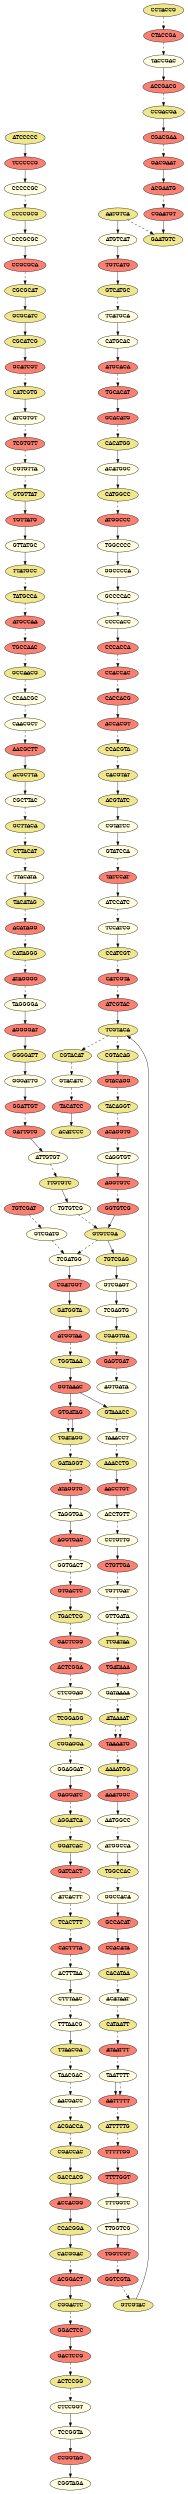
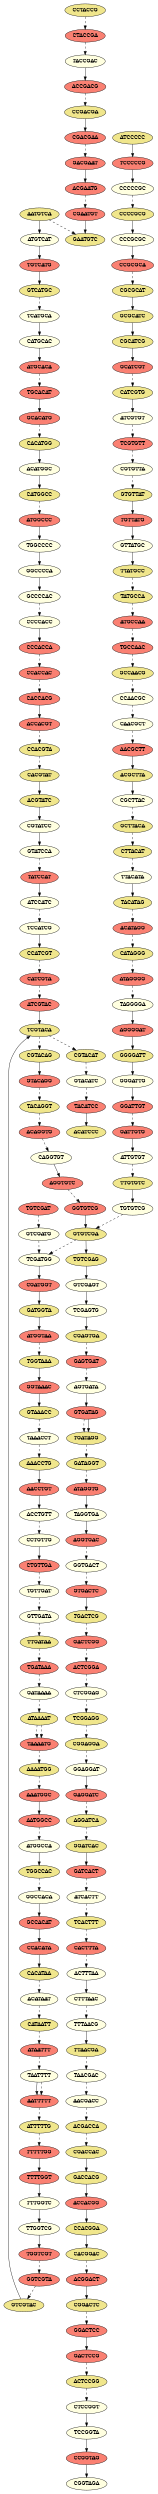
(70, 1398) -> (86, 1398)
(118, 1821) -> (39, 1821)
